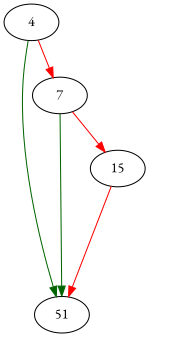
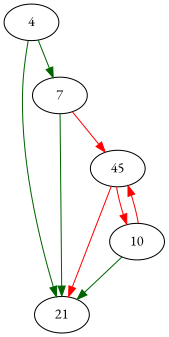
(44, 54) -> (44, 54)
(118, 169) -> (118, 169)
none -> (137, 242)
(62, 315) -> (62, 315)
